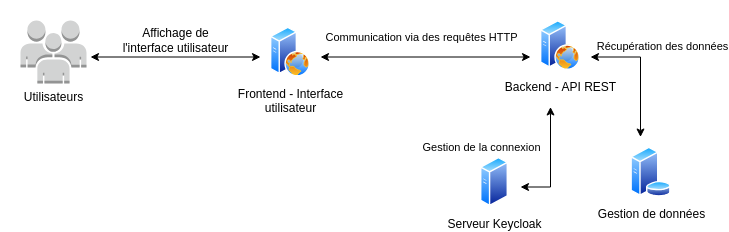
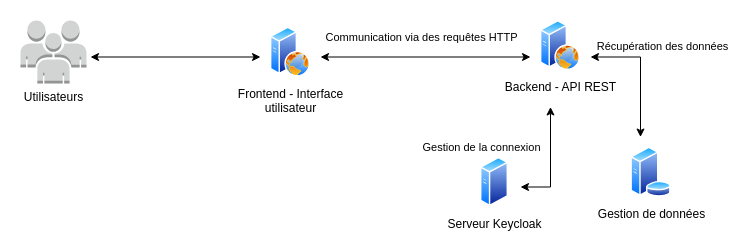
(176, 41) -> none
